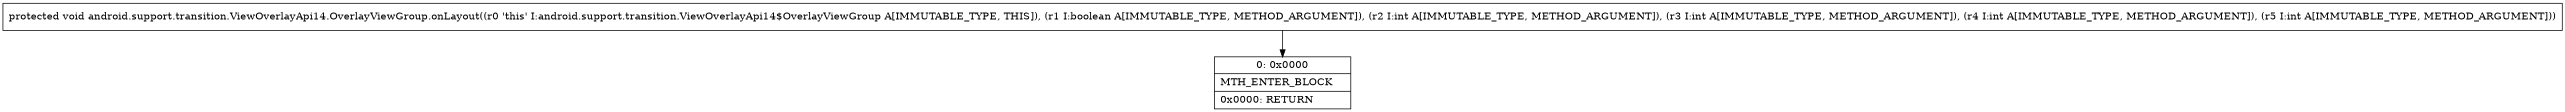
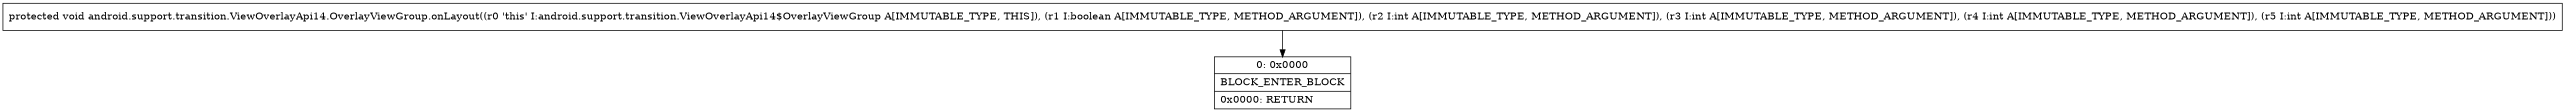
(1277, 82) -> (1283, 82)
